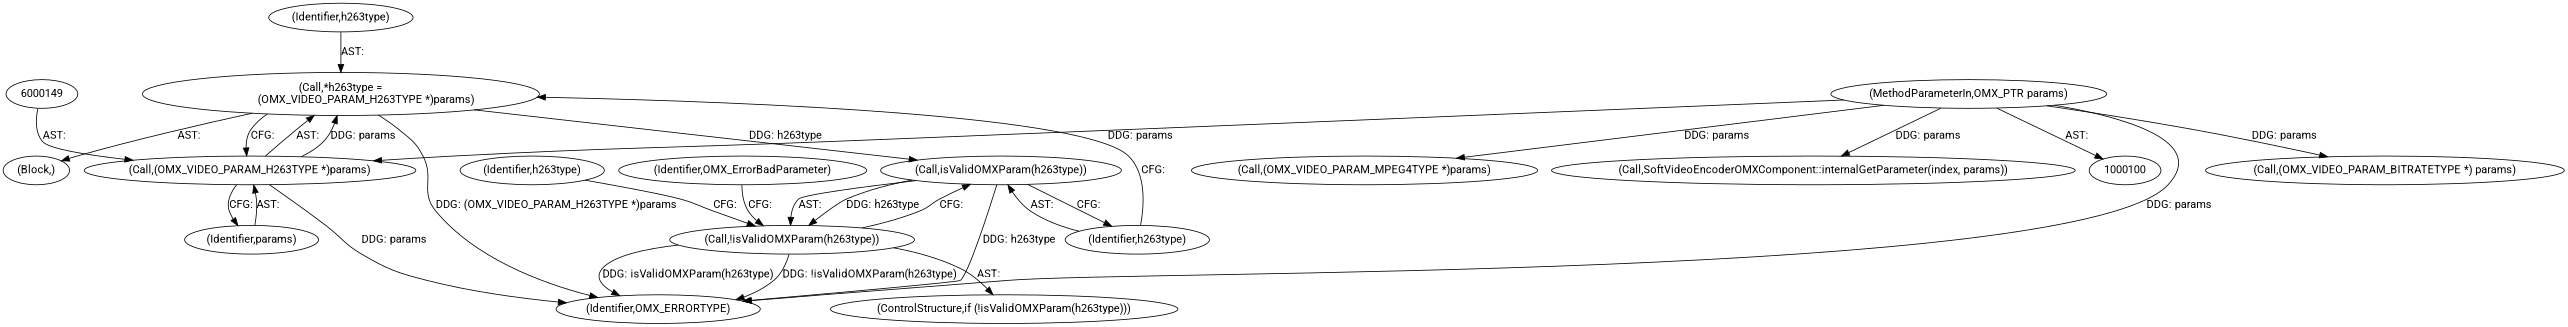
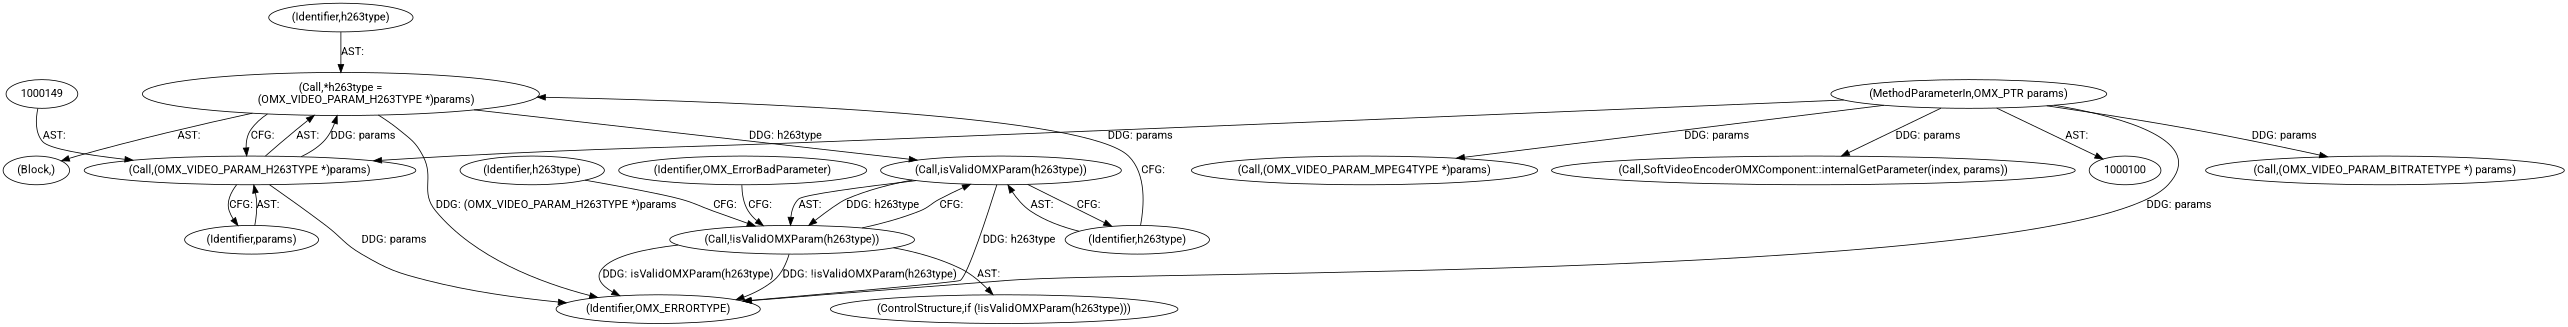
(42, 94) -> (42, 94)
